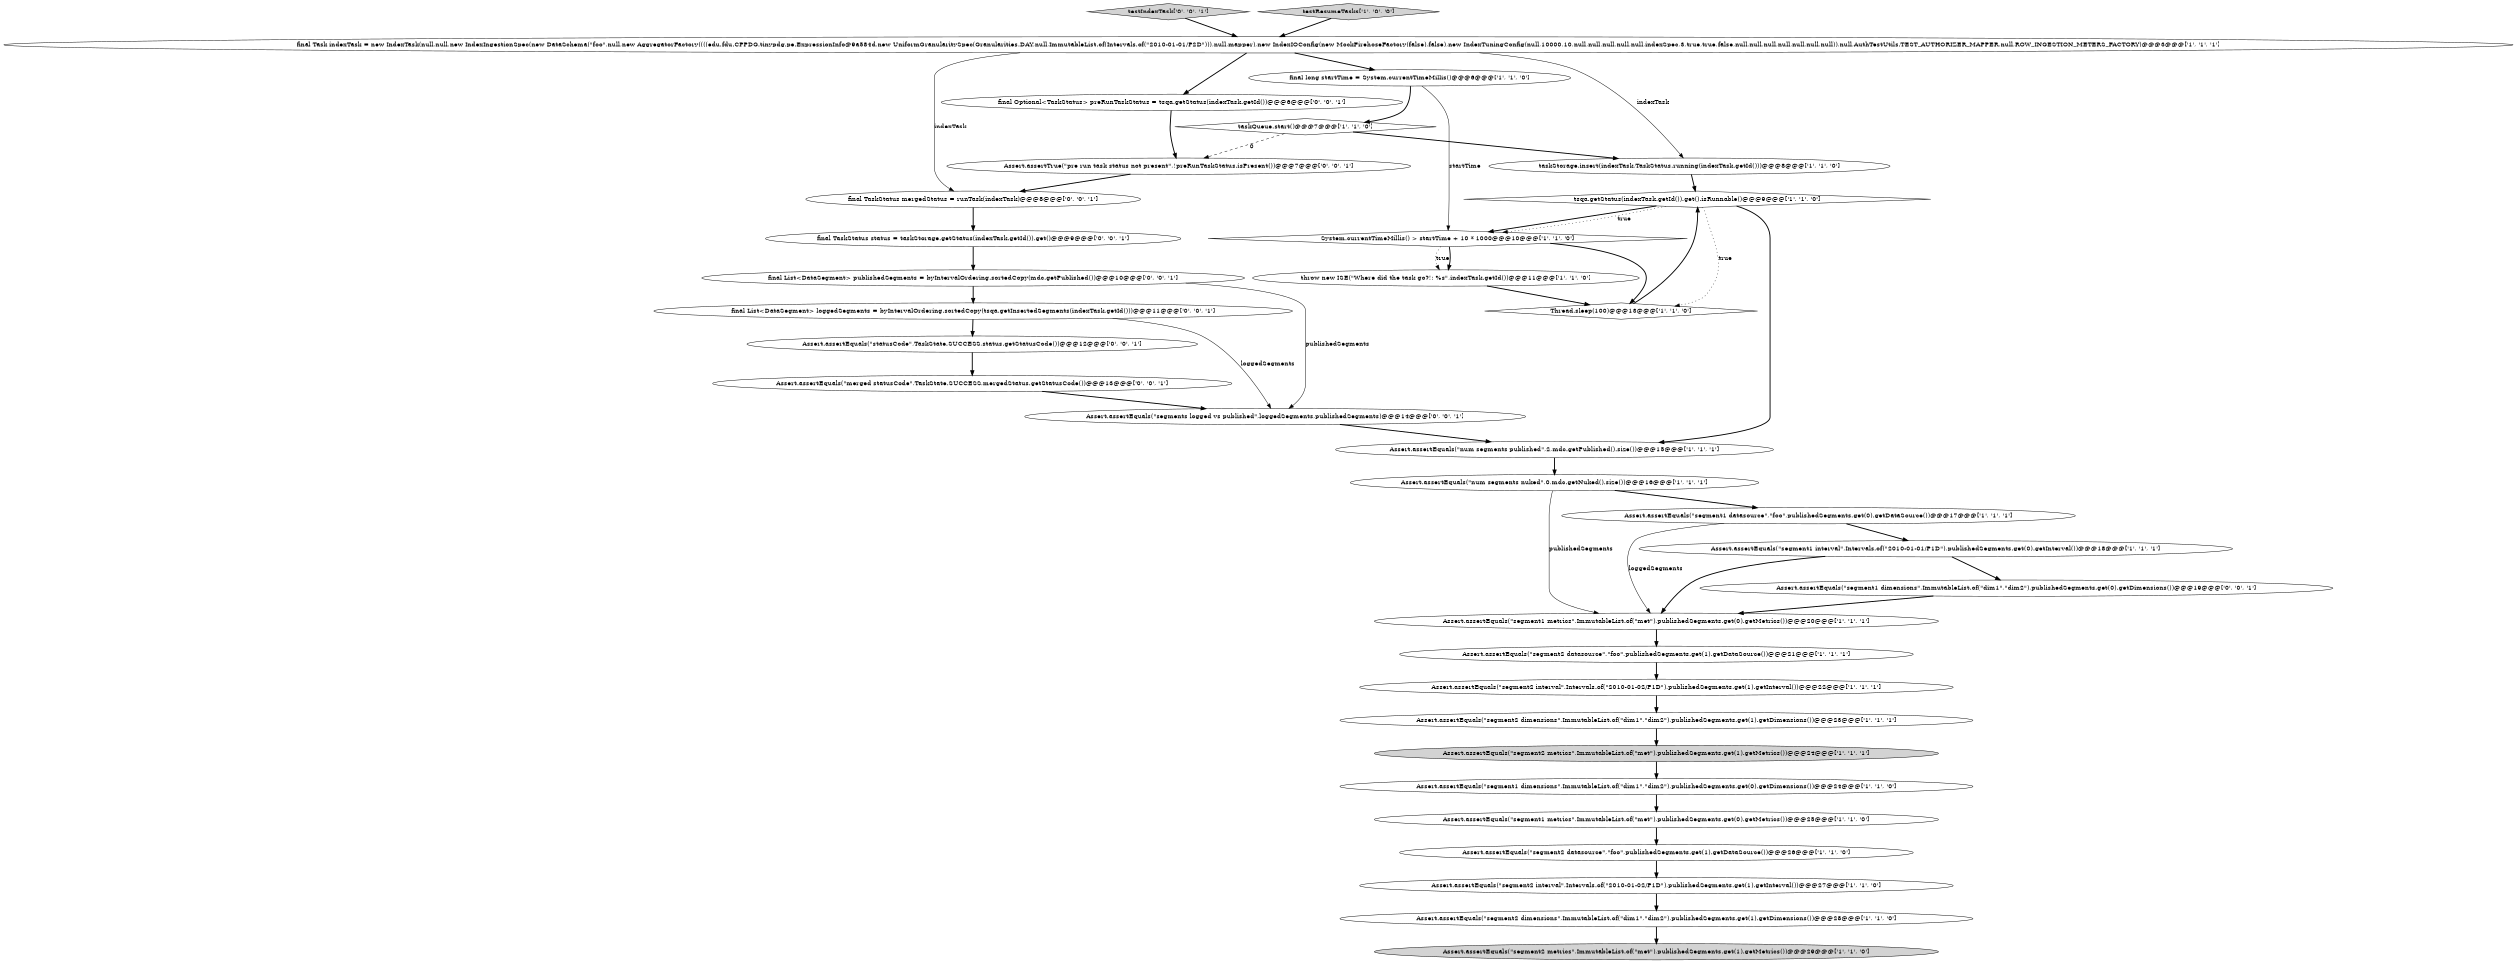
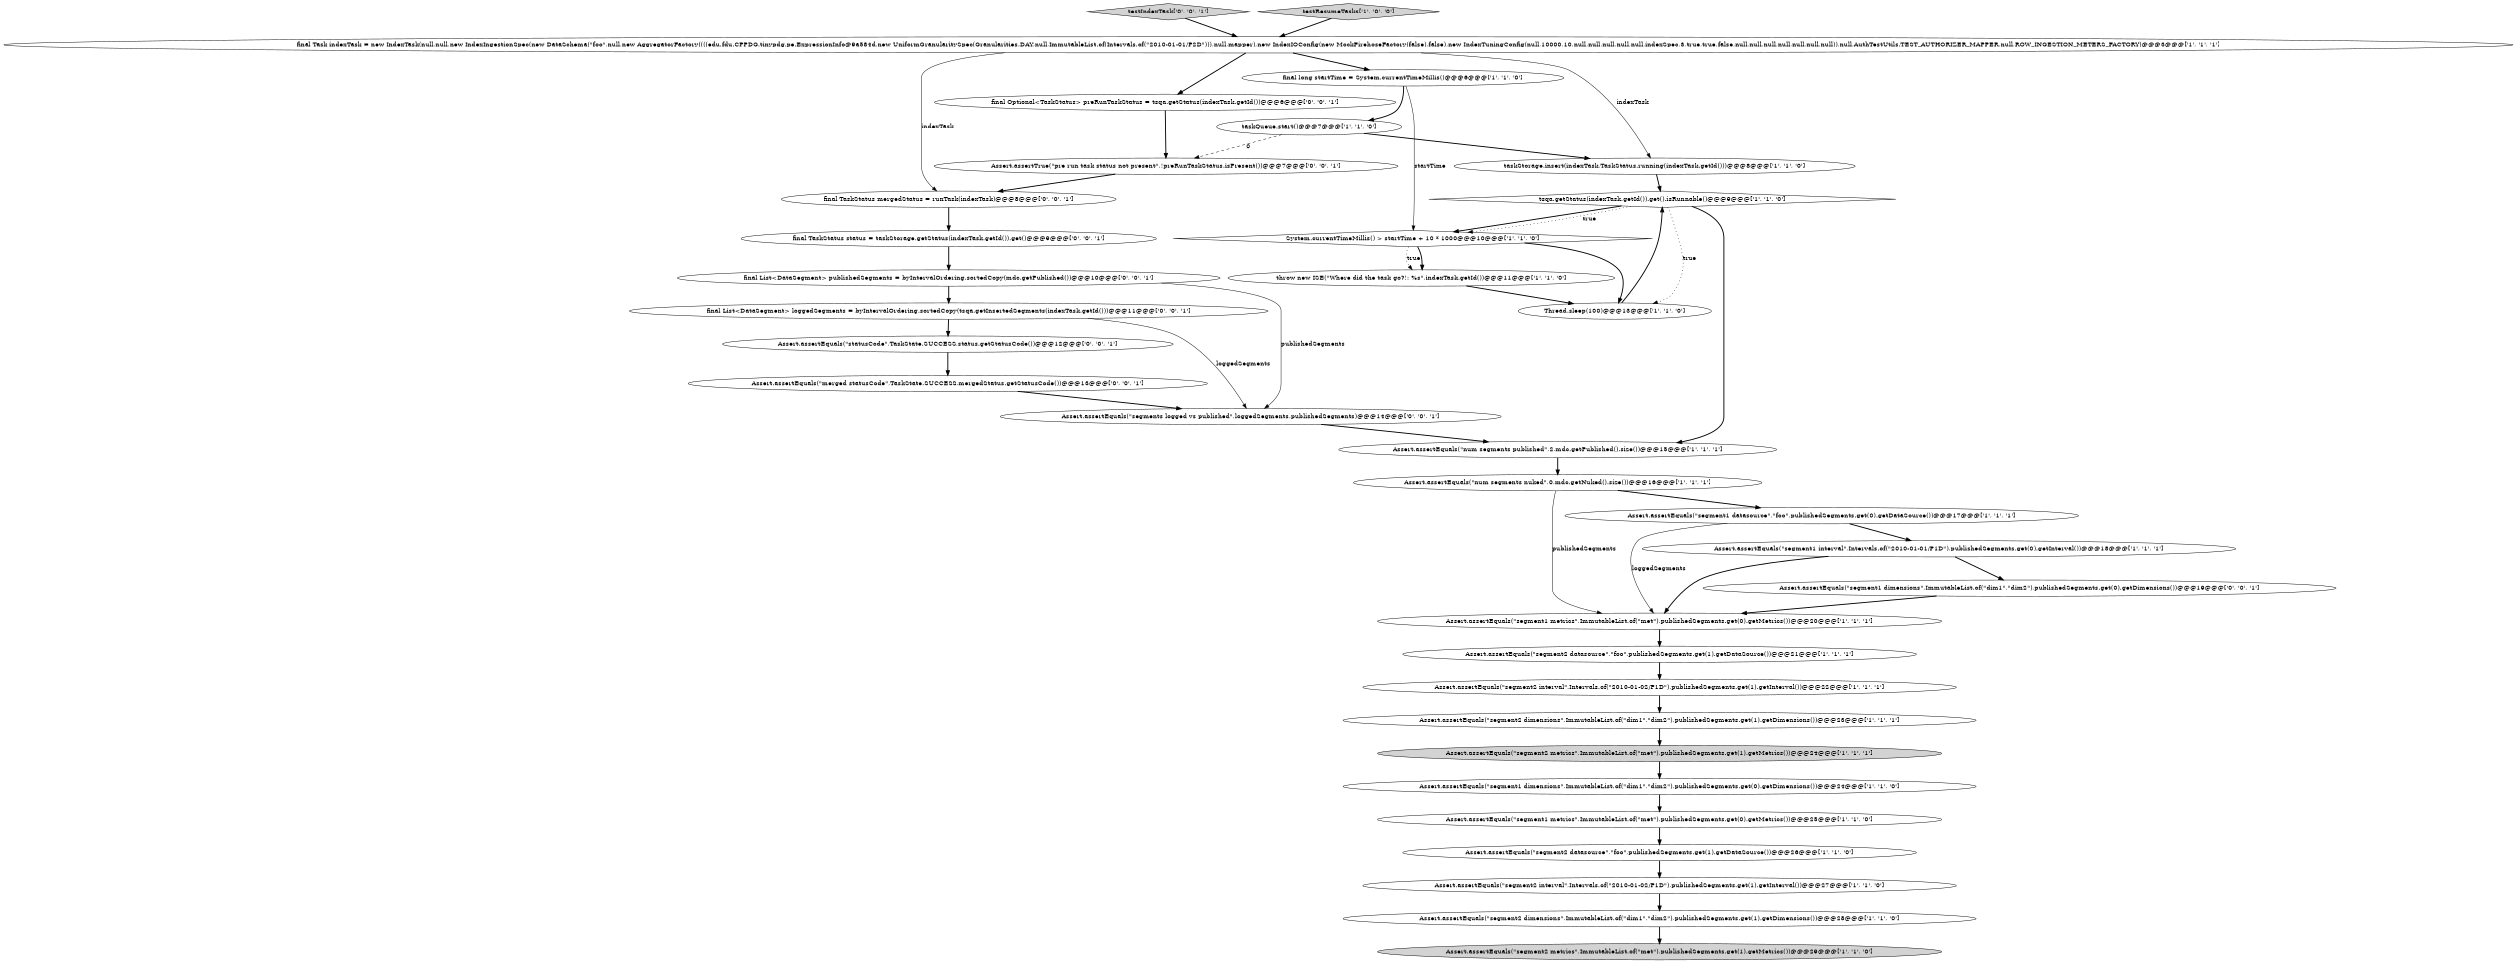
(1306, 127) -> (1309, 127)
(1621, 311) -> (1615, 311)
